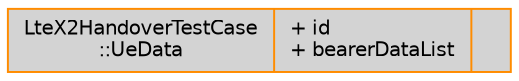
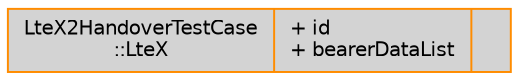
(141, 50) -> (141, 50)
